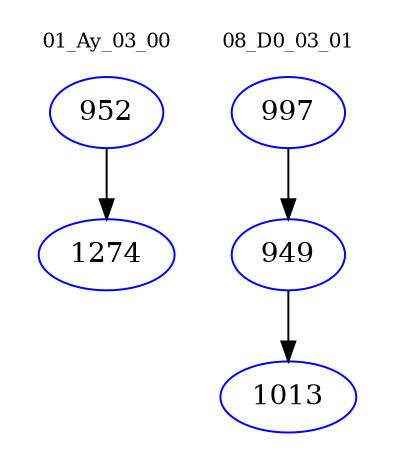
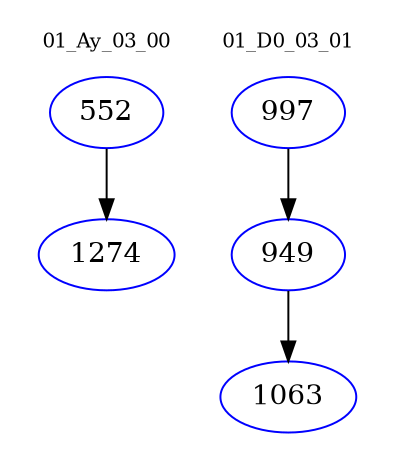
(288, 42) -> (288, 42)
(107, 113) -> (107, 113)
(288, 397) -> (288, 397)
